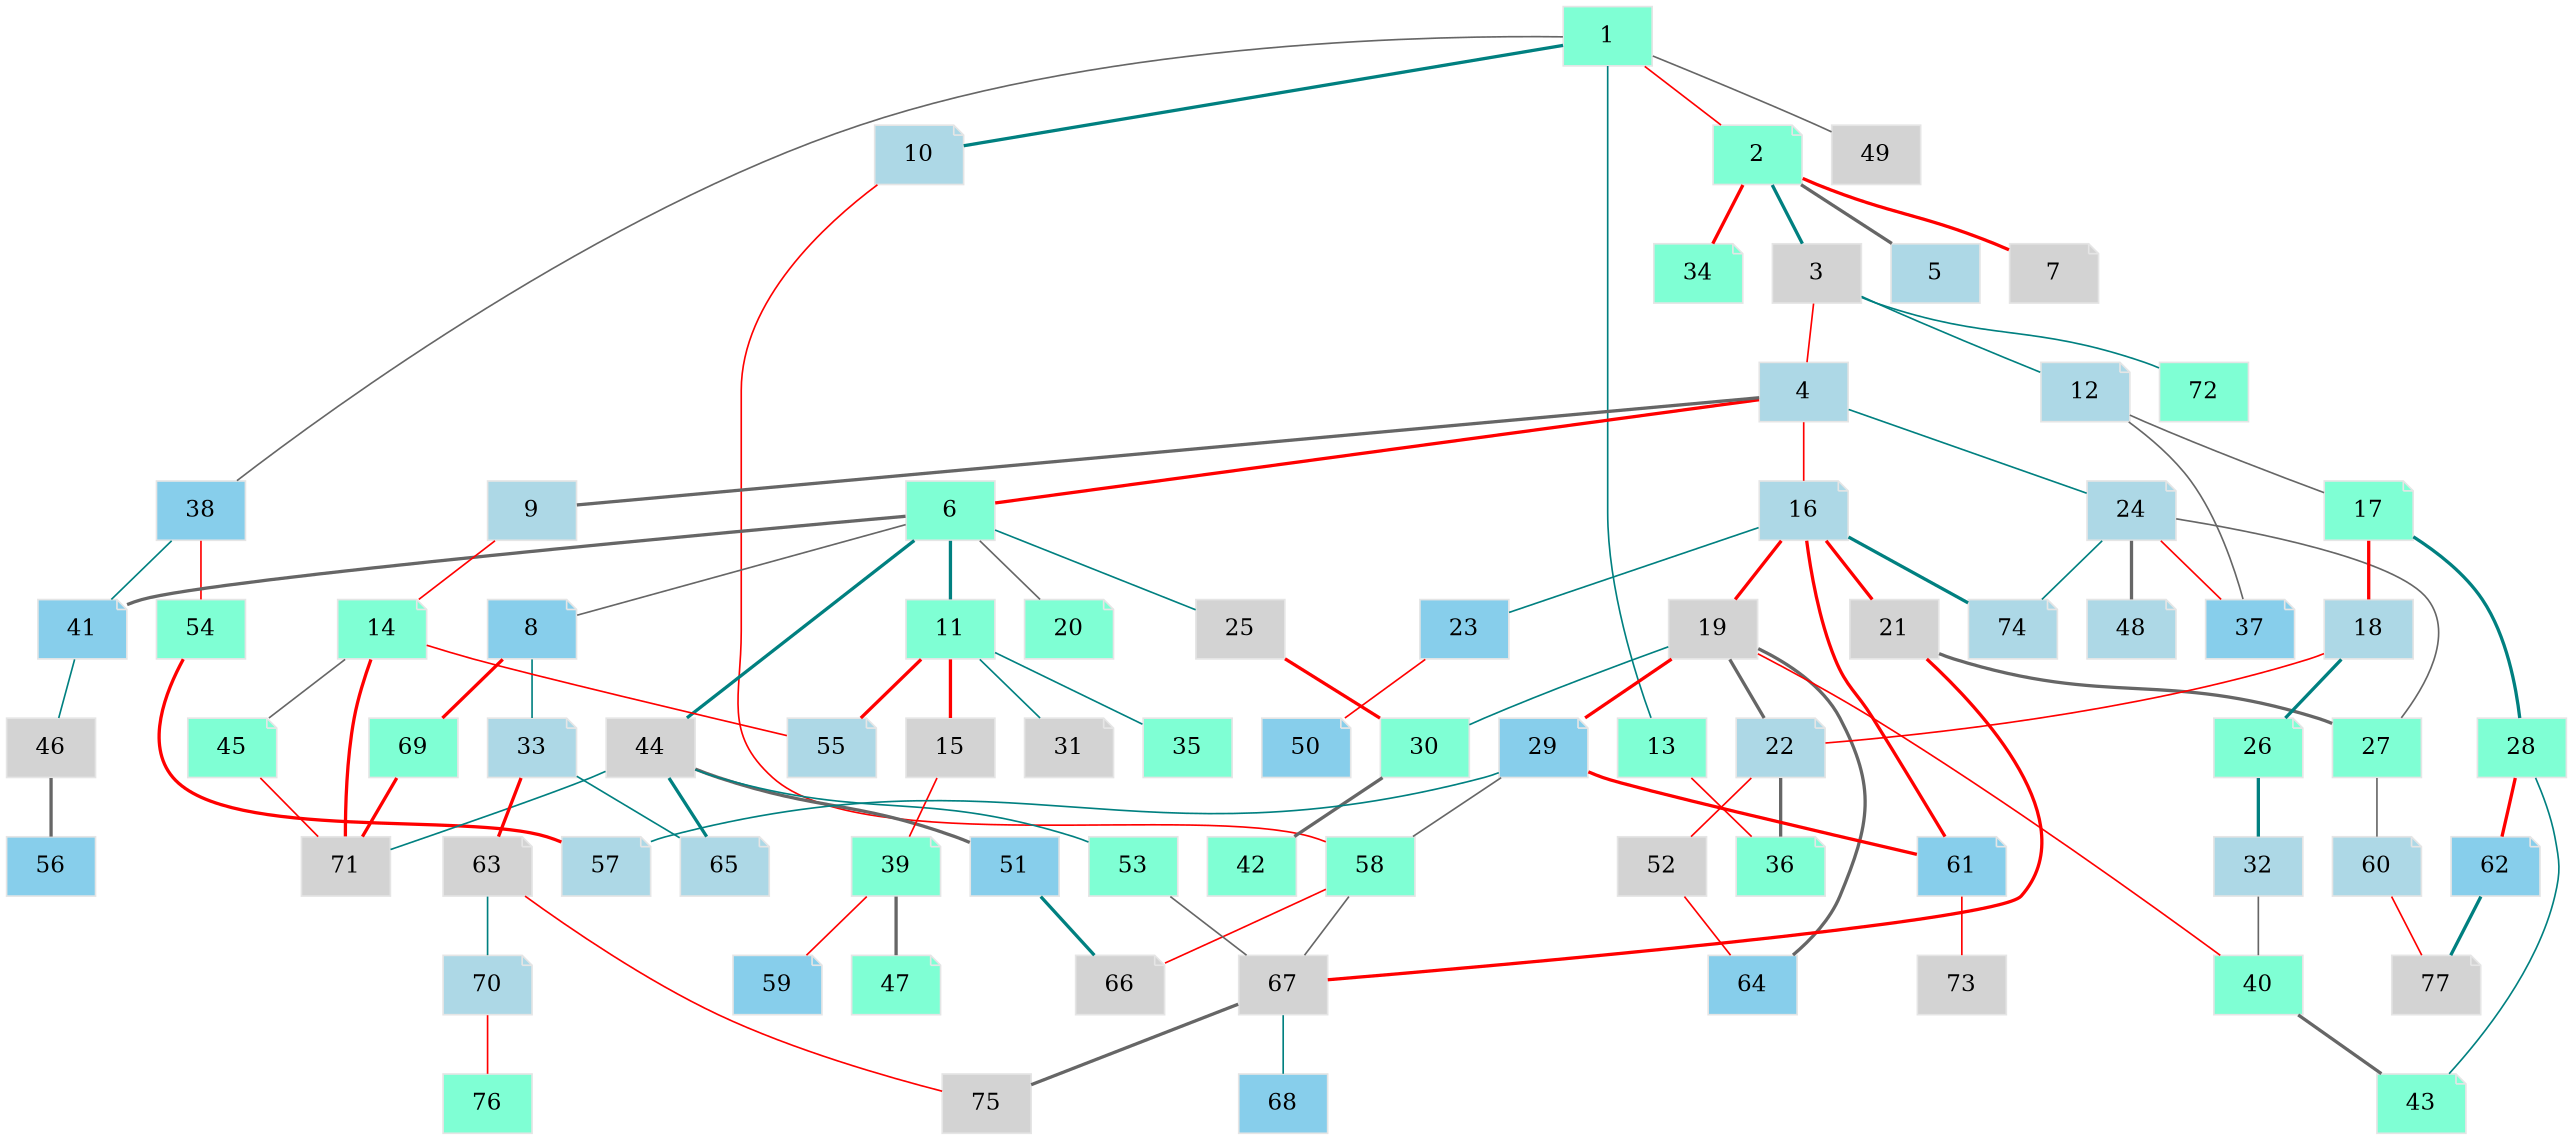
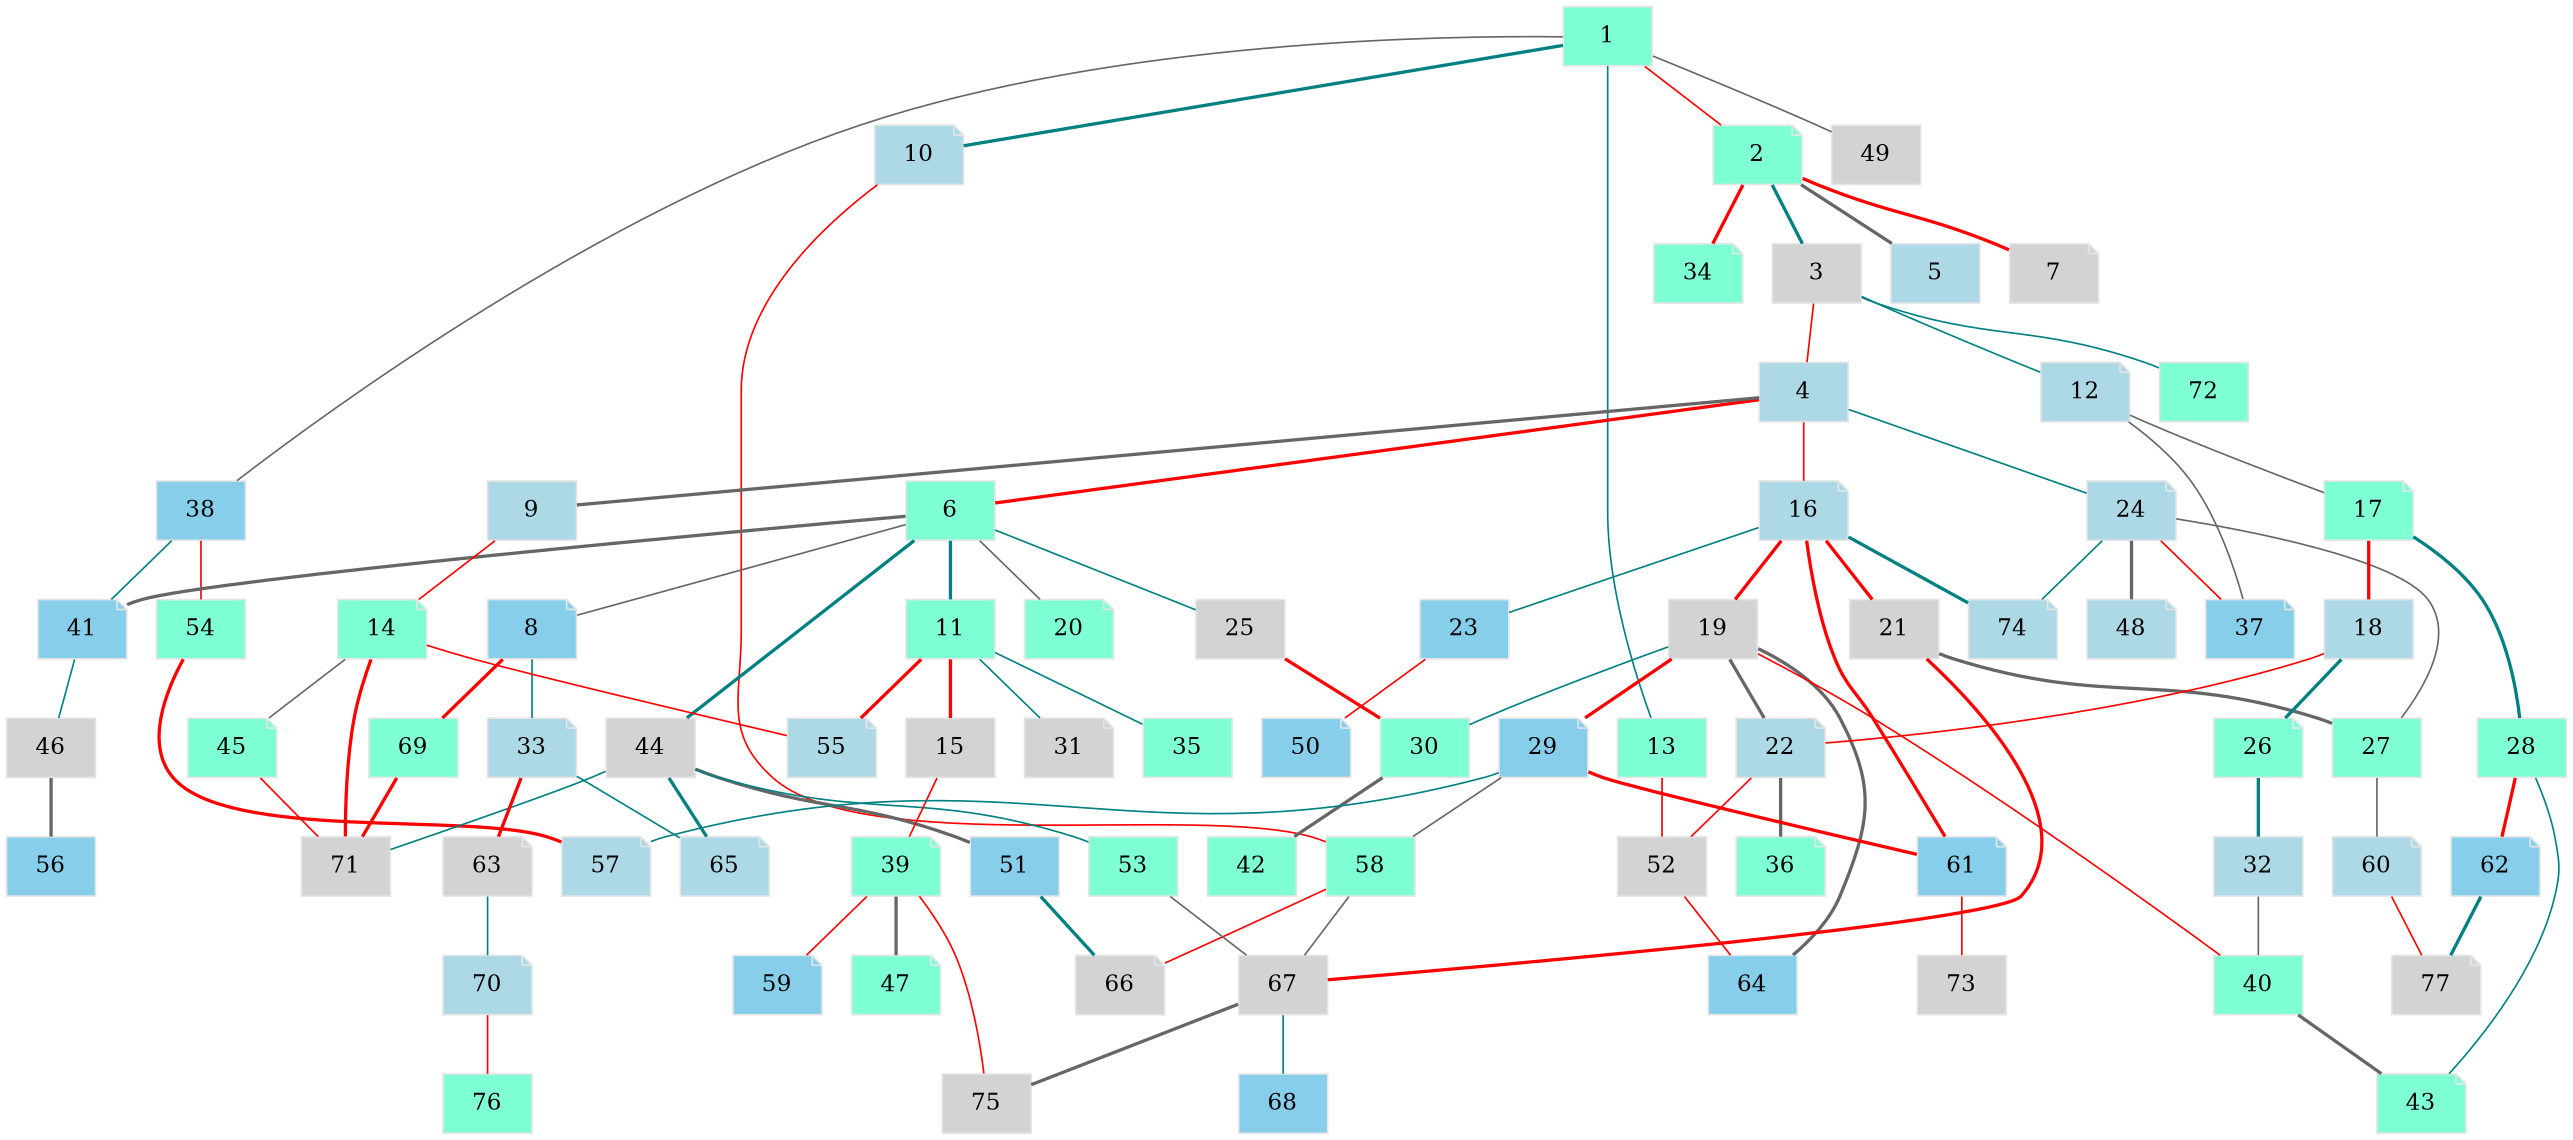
(1708, 794) -> (1662, 807)
(723, 1017) -> (964, 980)
